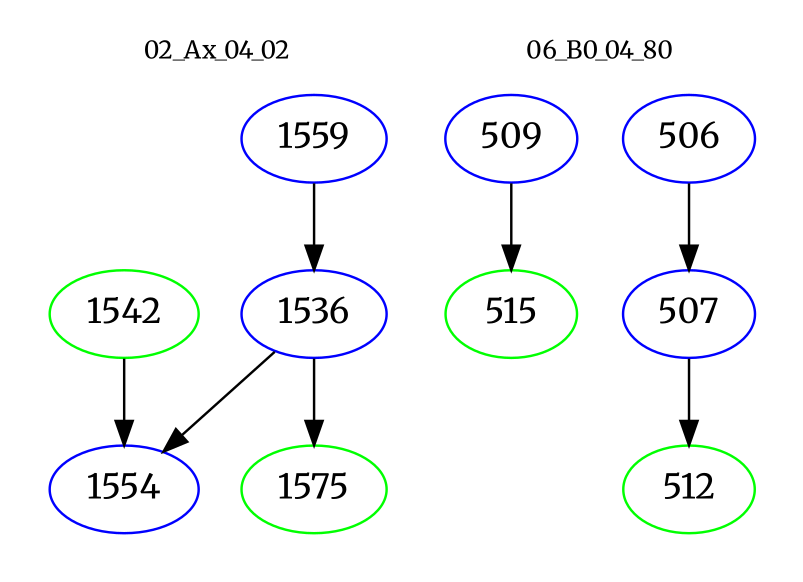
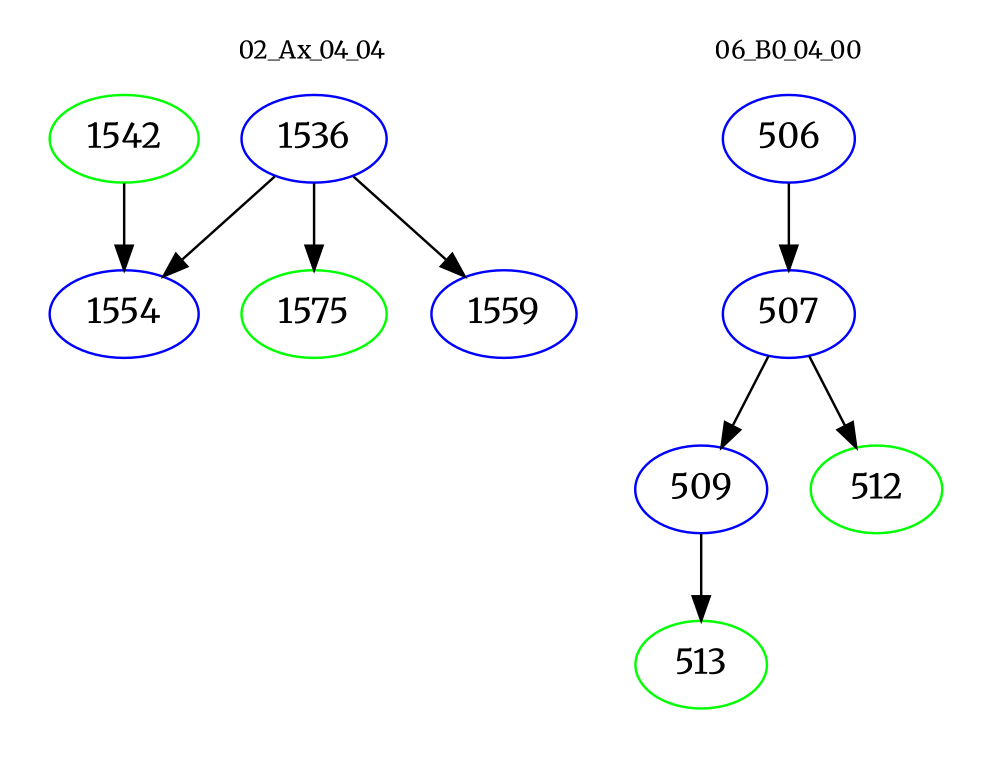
(218, 52) -> (313, 52)
(600, 52) -> (789, 52)
(314, 214) -> (400, 218)
(511, 314) -> (701, 665)
none -> (751, 391)
